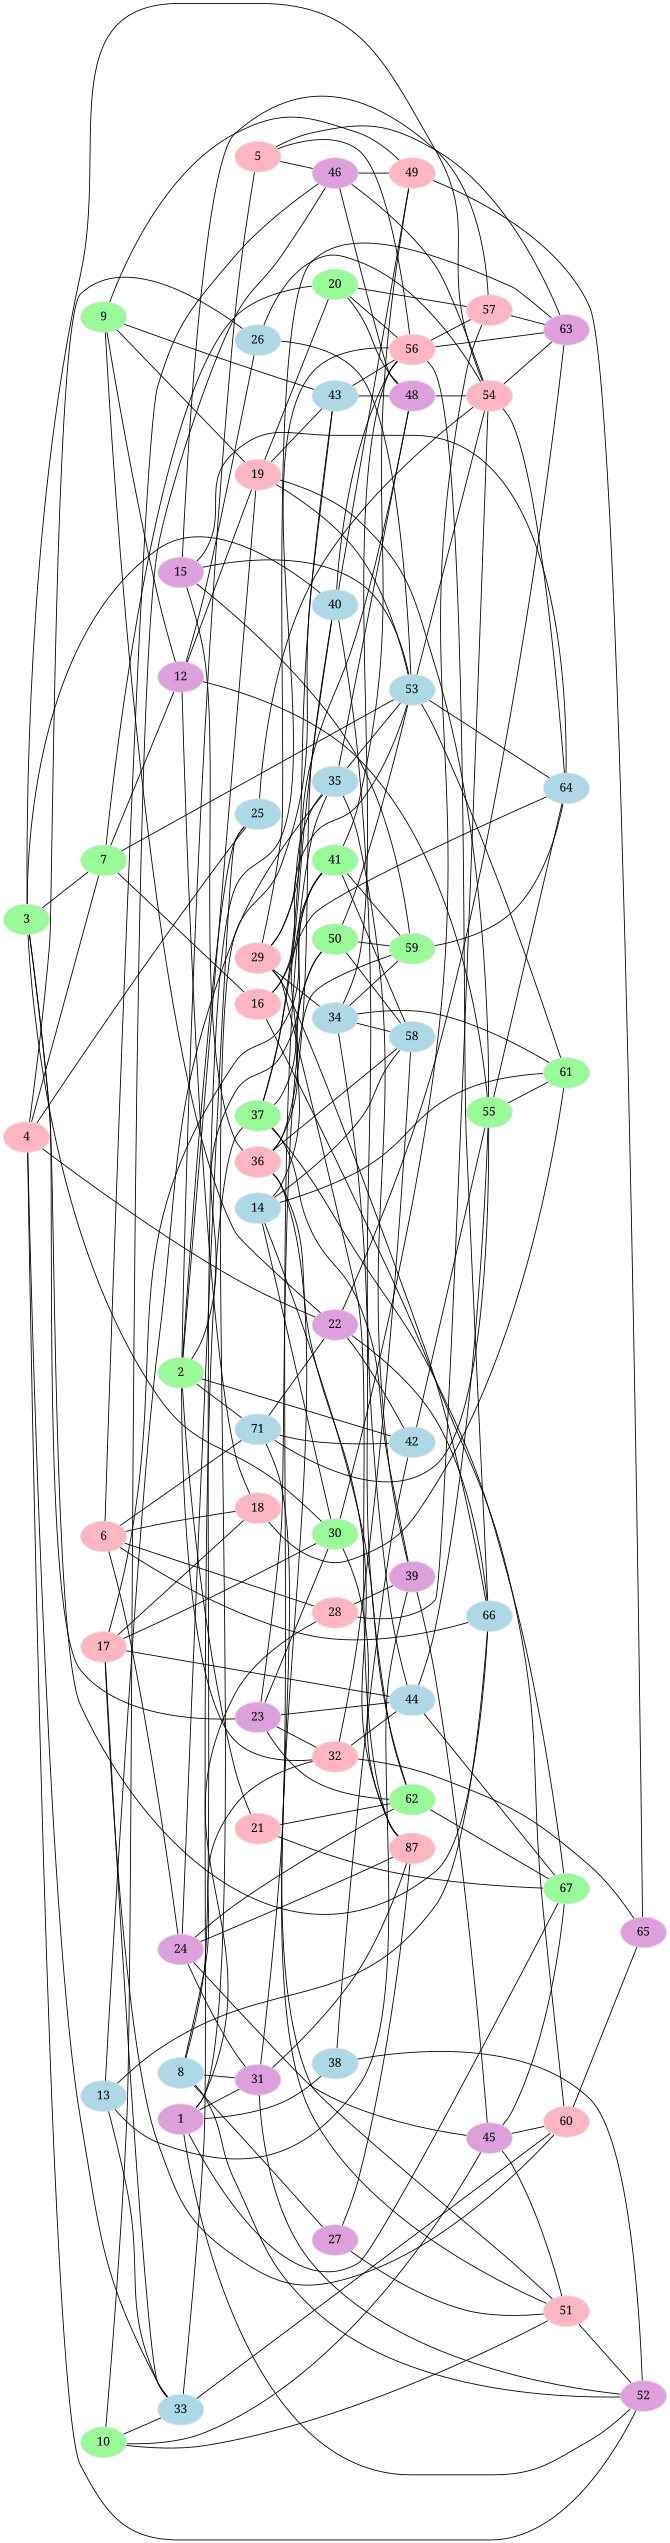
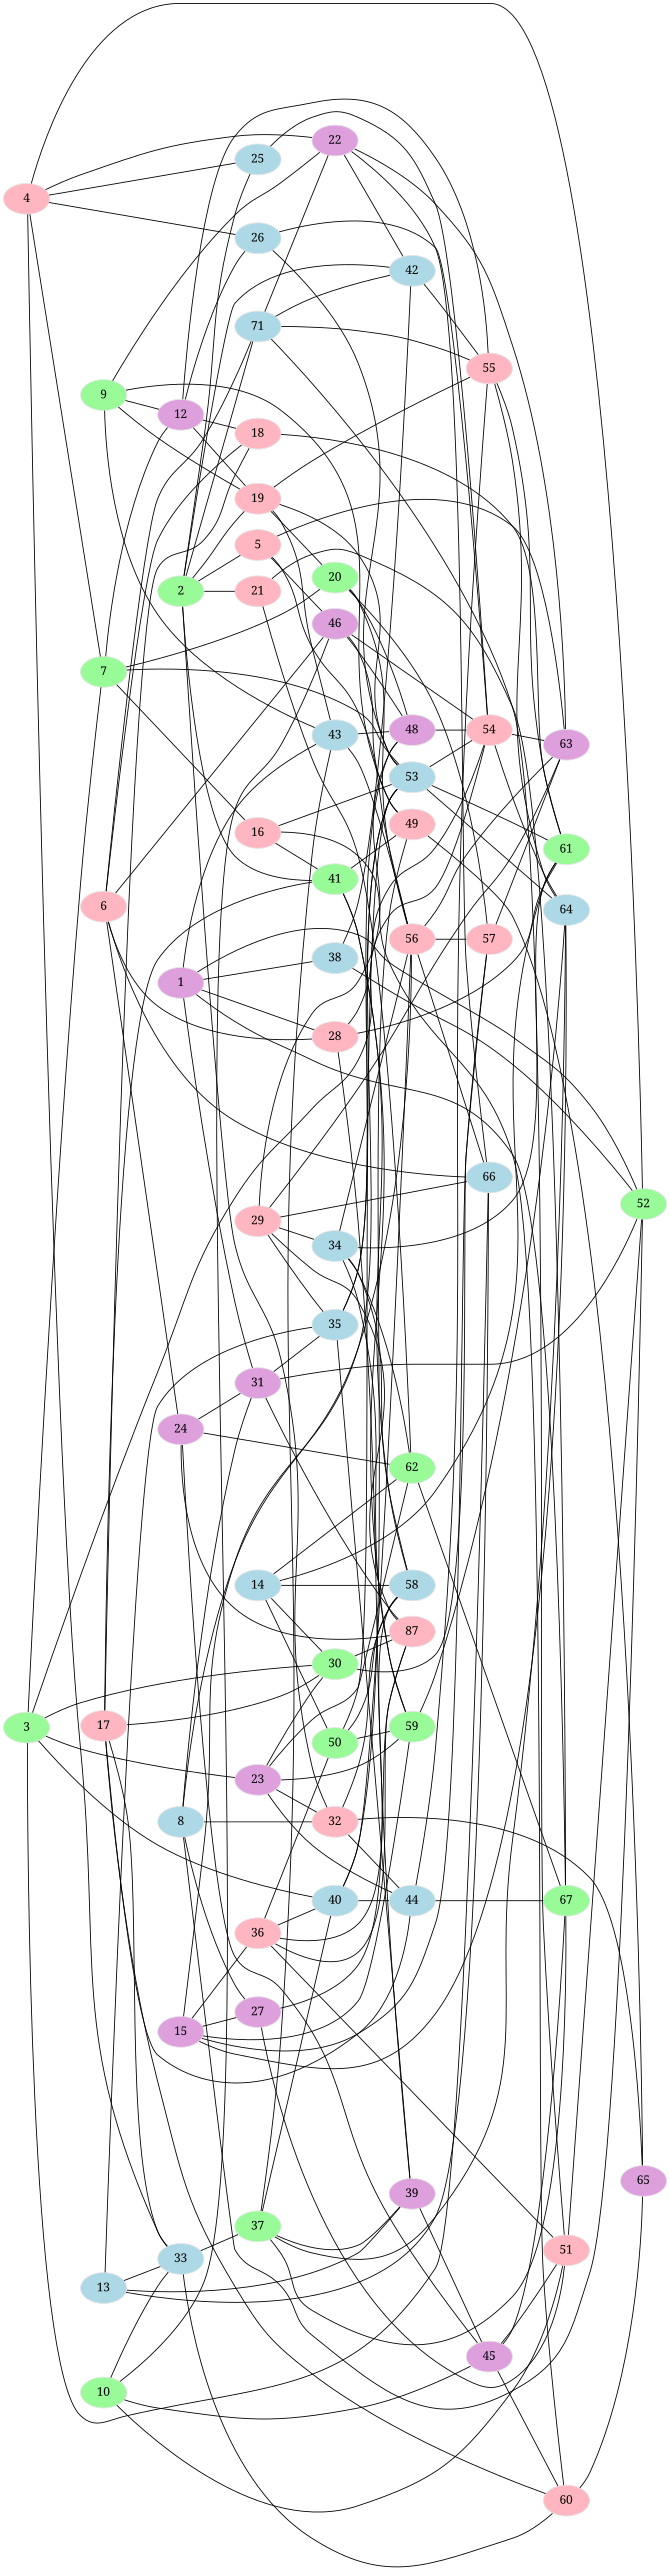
none -> (494, 978)
(489, 1112) -> (489, 368)
(201, 1490) -> none
none -> (219, 2022)
(644, 2396) -> (644, 1204)
